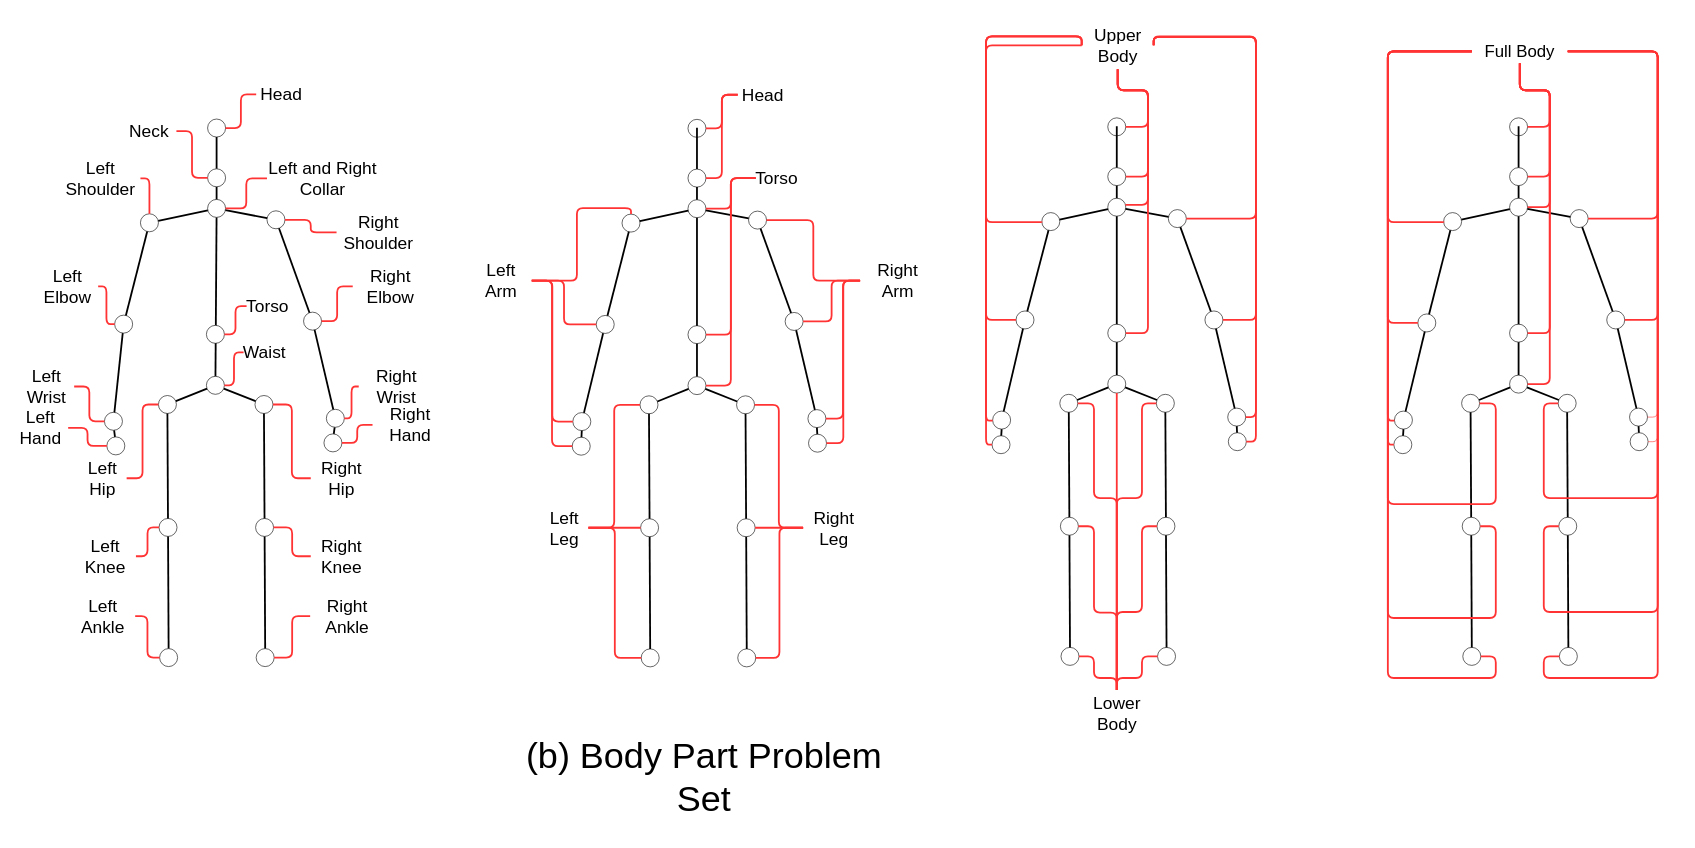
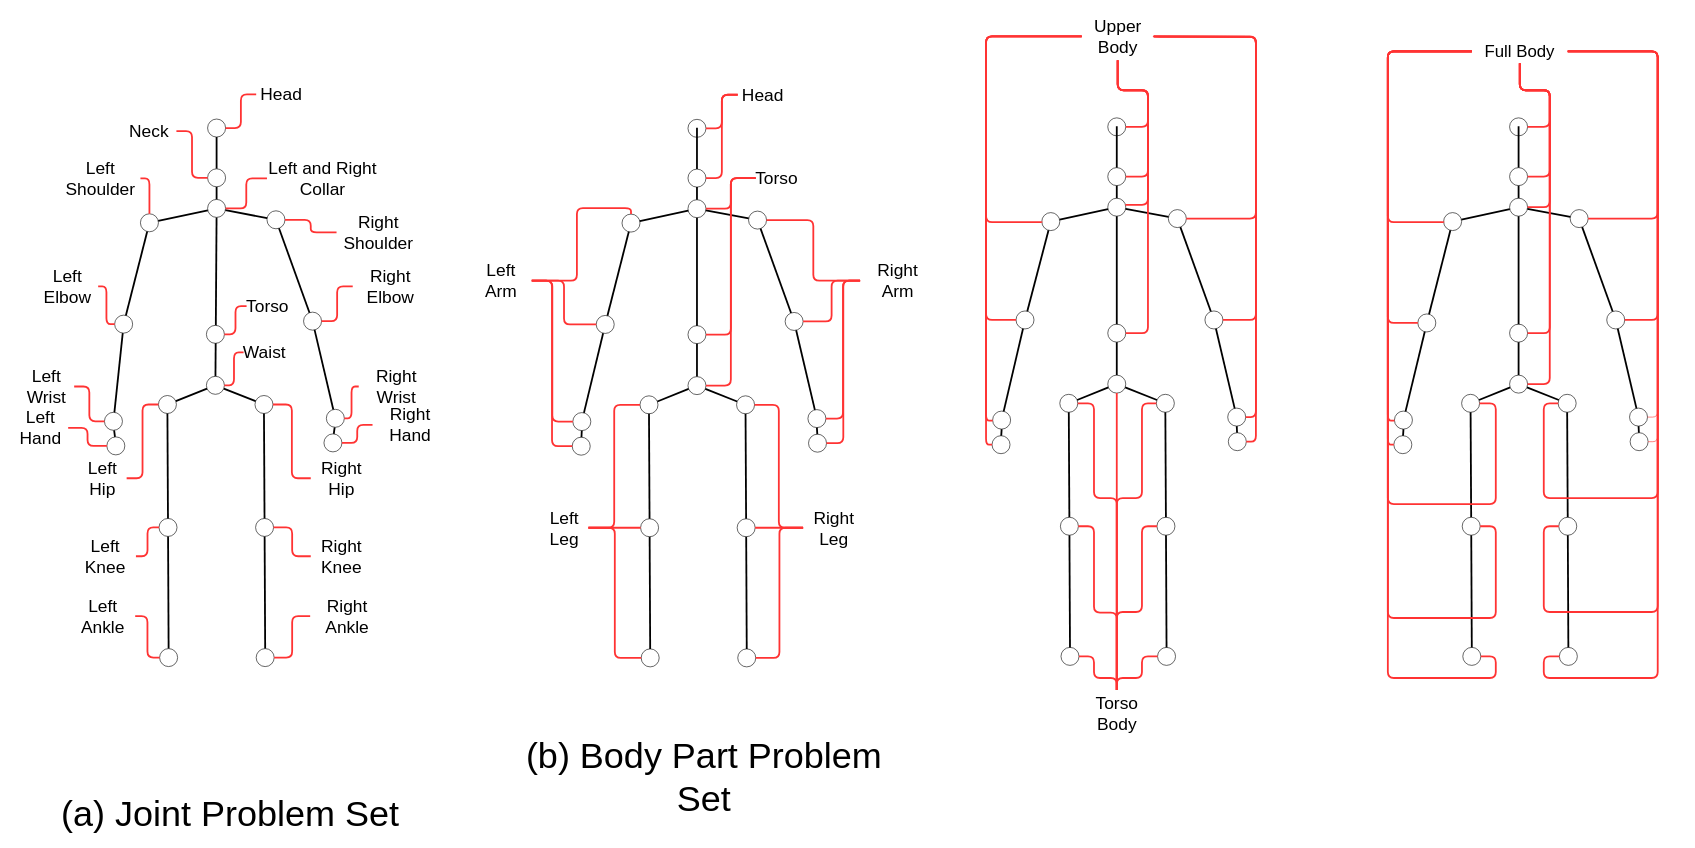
(1118, 45) -> (1118, 36)
(1117, 714) -> (1117, 714)
none -> (230, 814)
